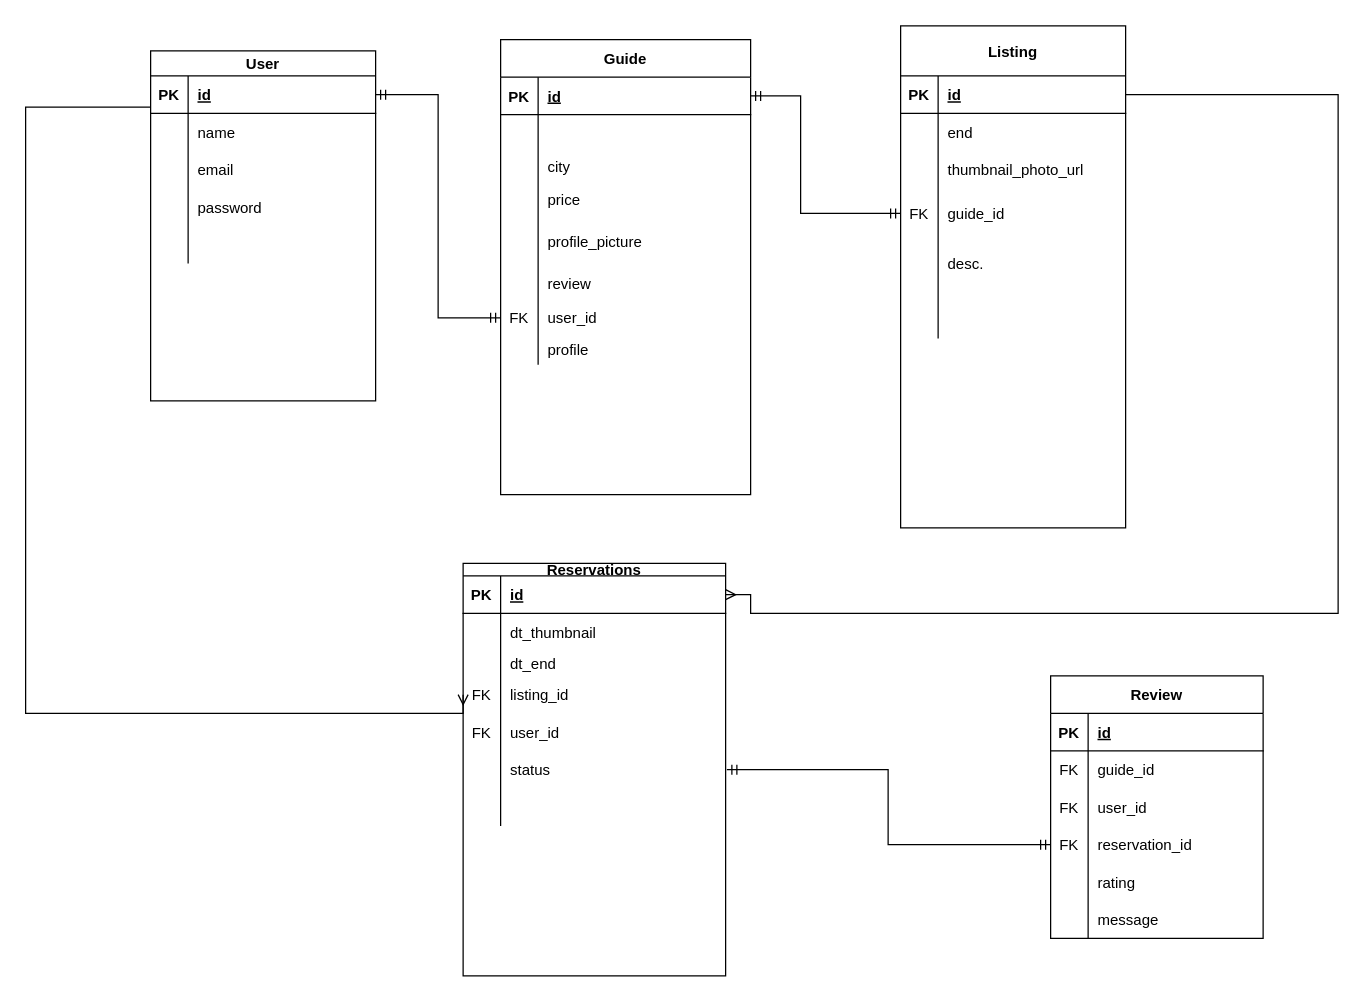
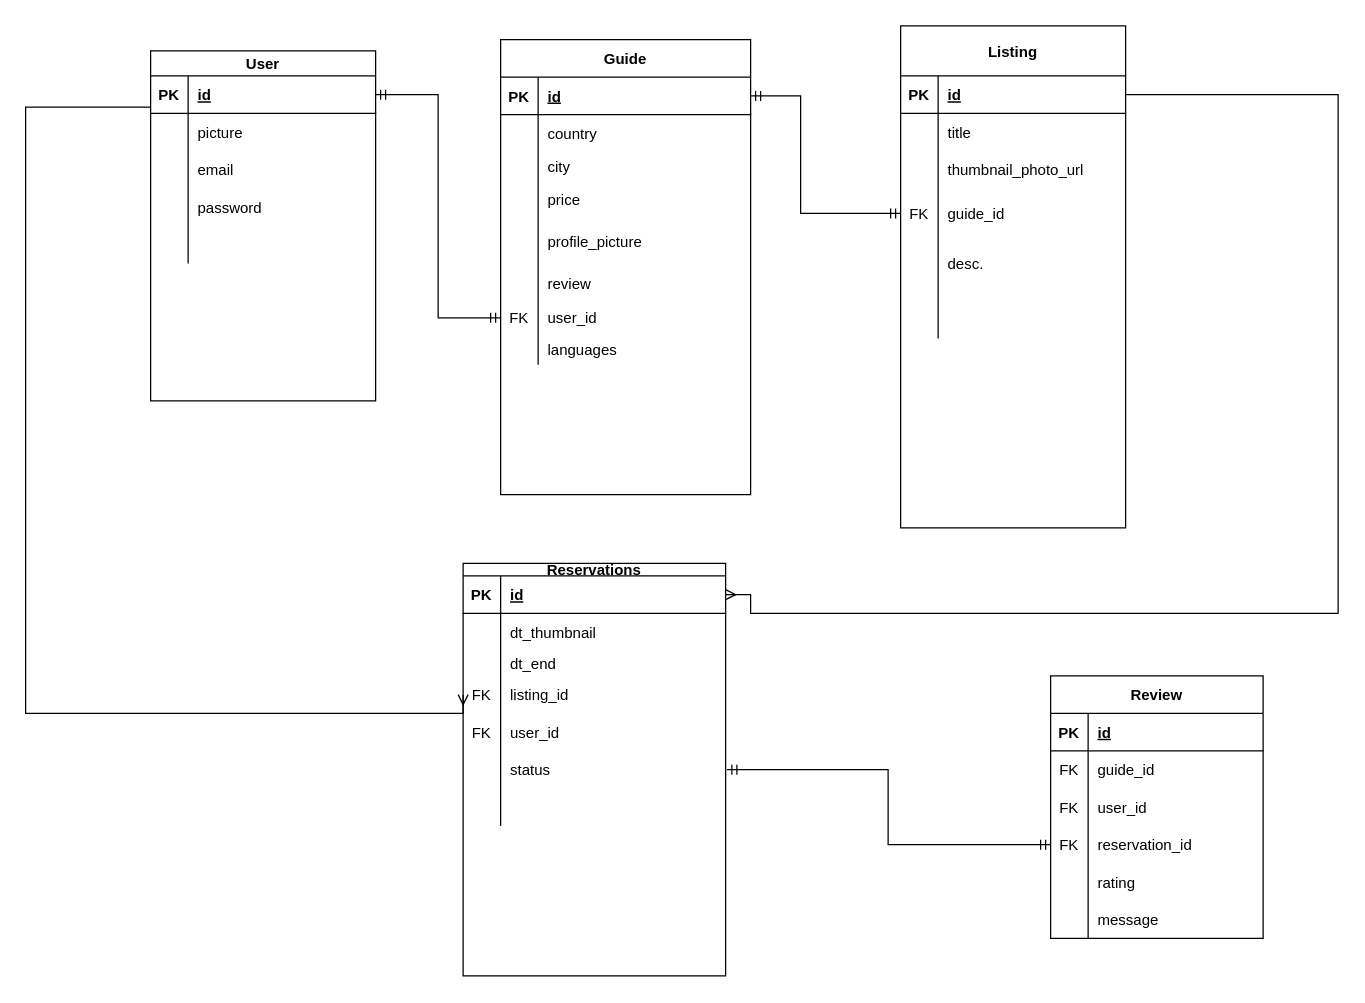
(214, 133) -> (225, 133)
none -> (644, 133)
(960, 133) -> (965, 133)
(573, 349) -> (583, 349)
